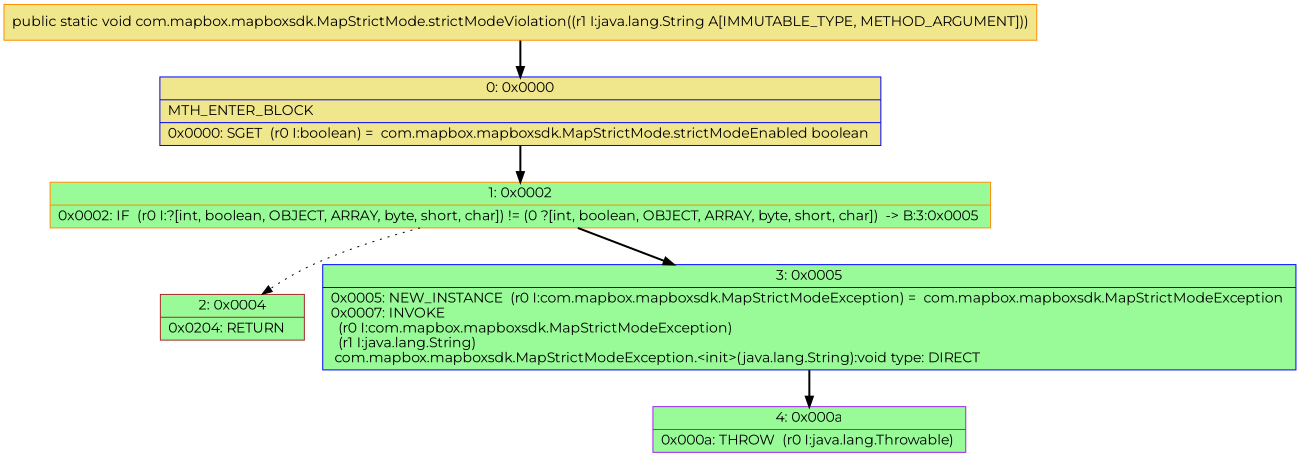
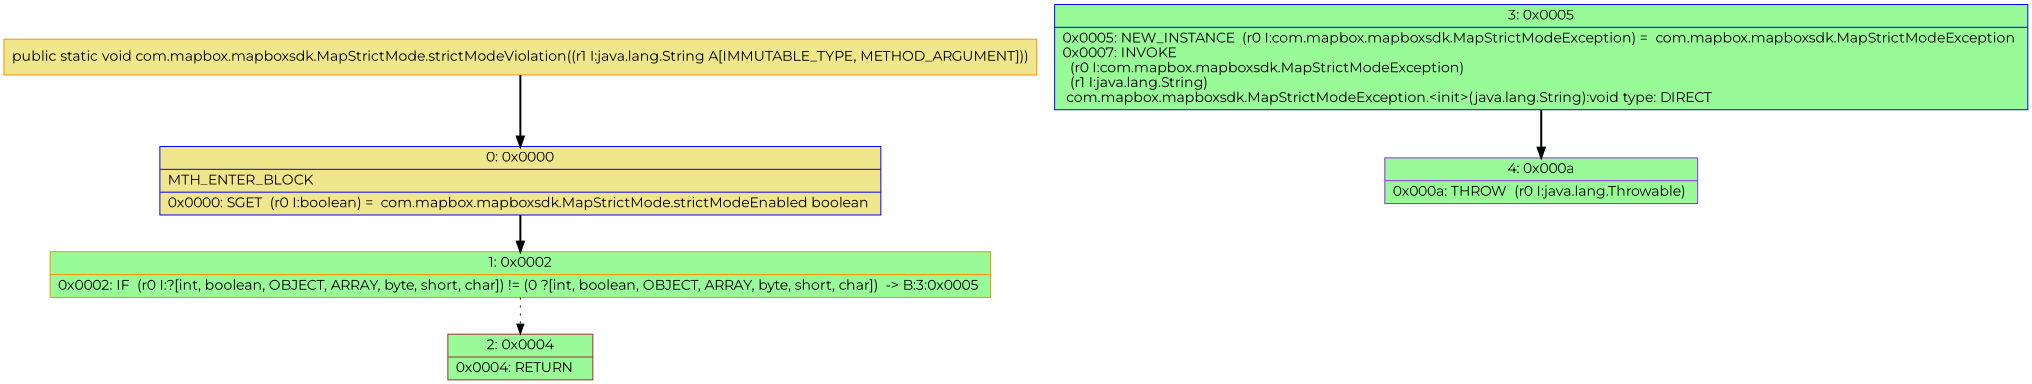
(621, 244) -> none
(232, 328) -> (520, 368)
